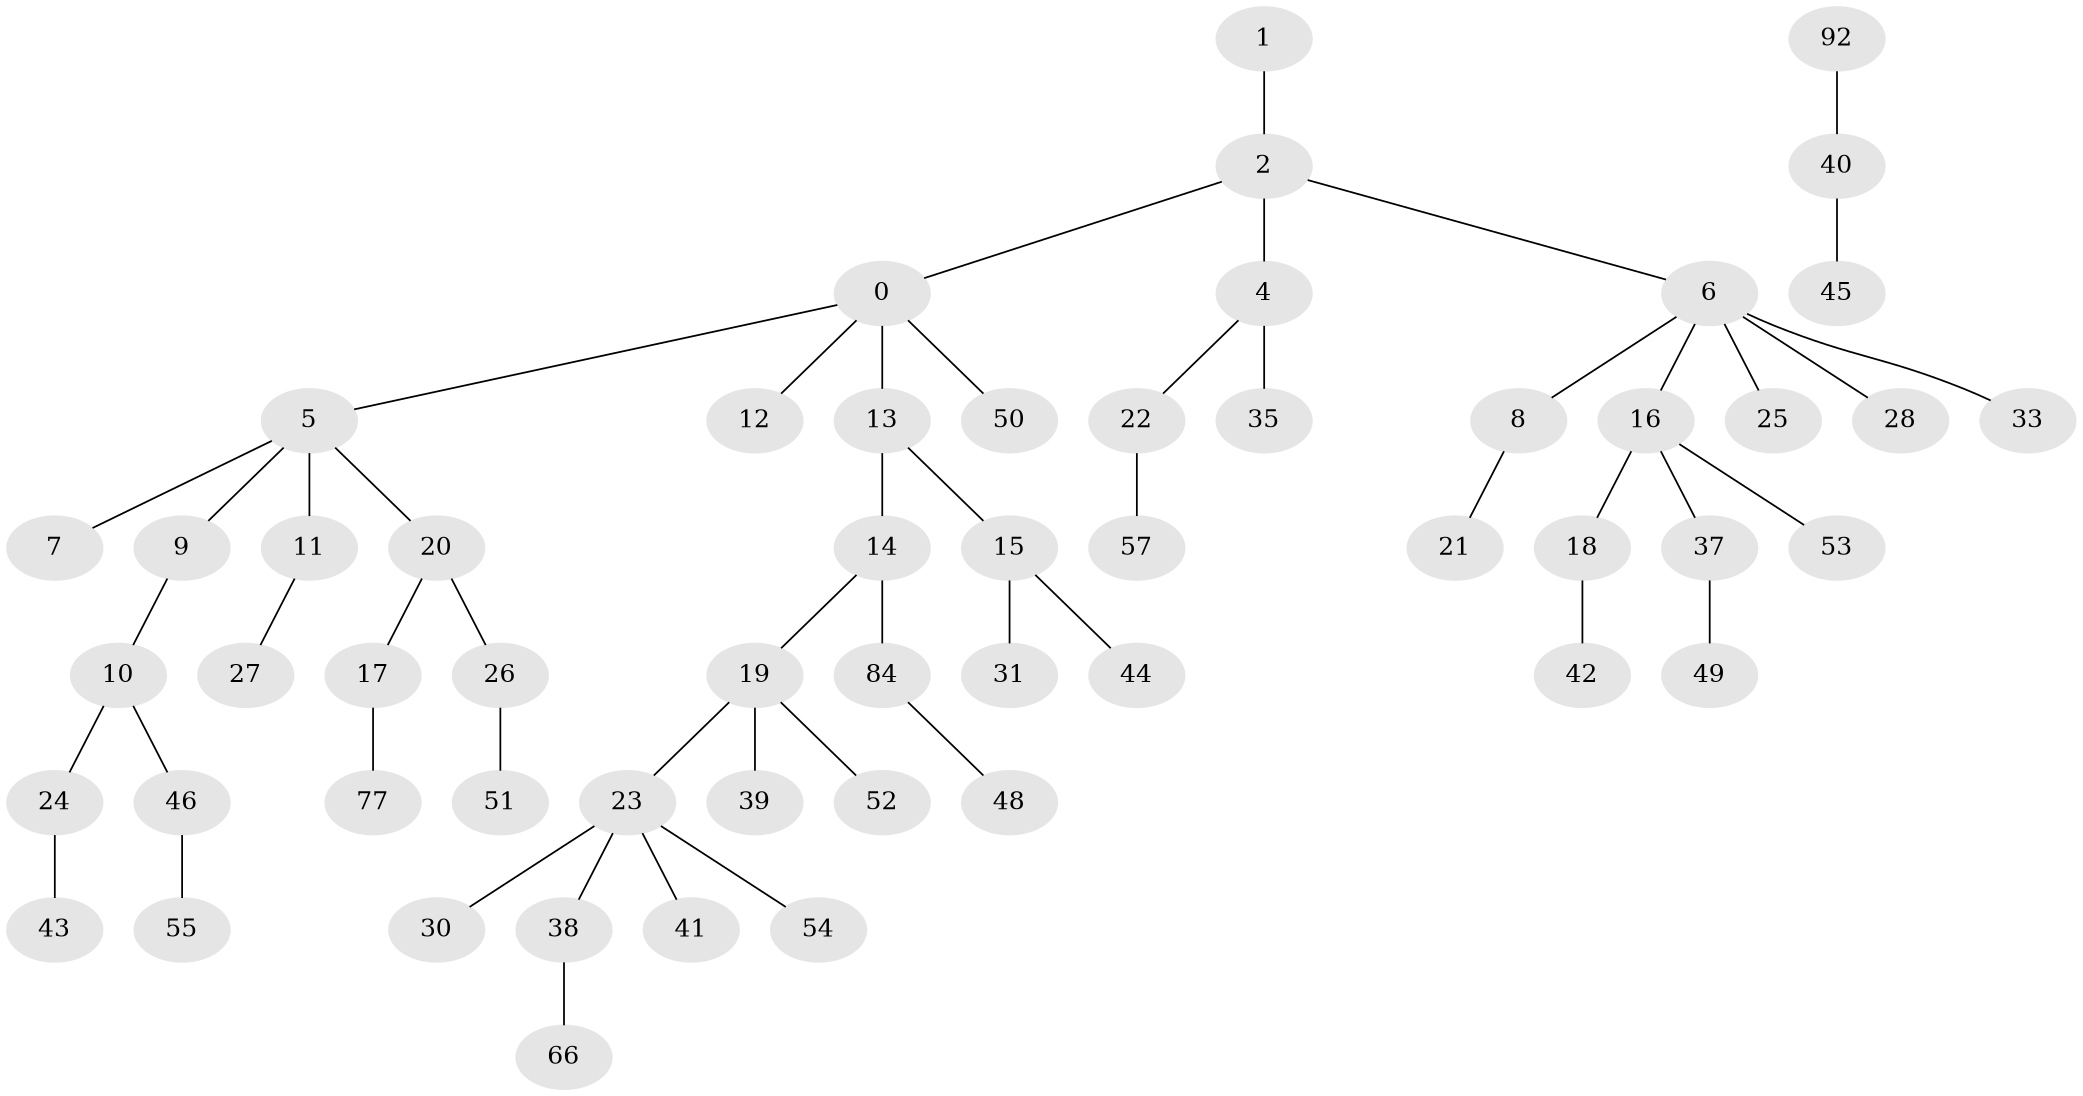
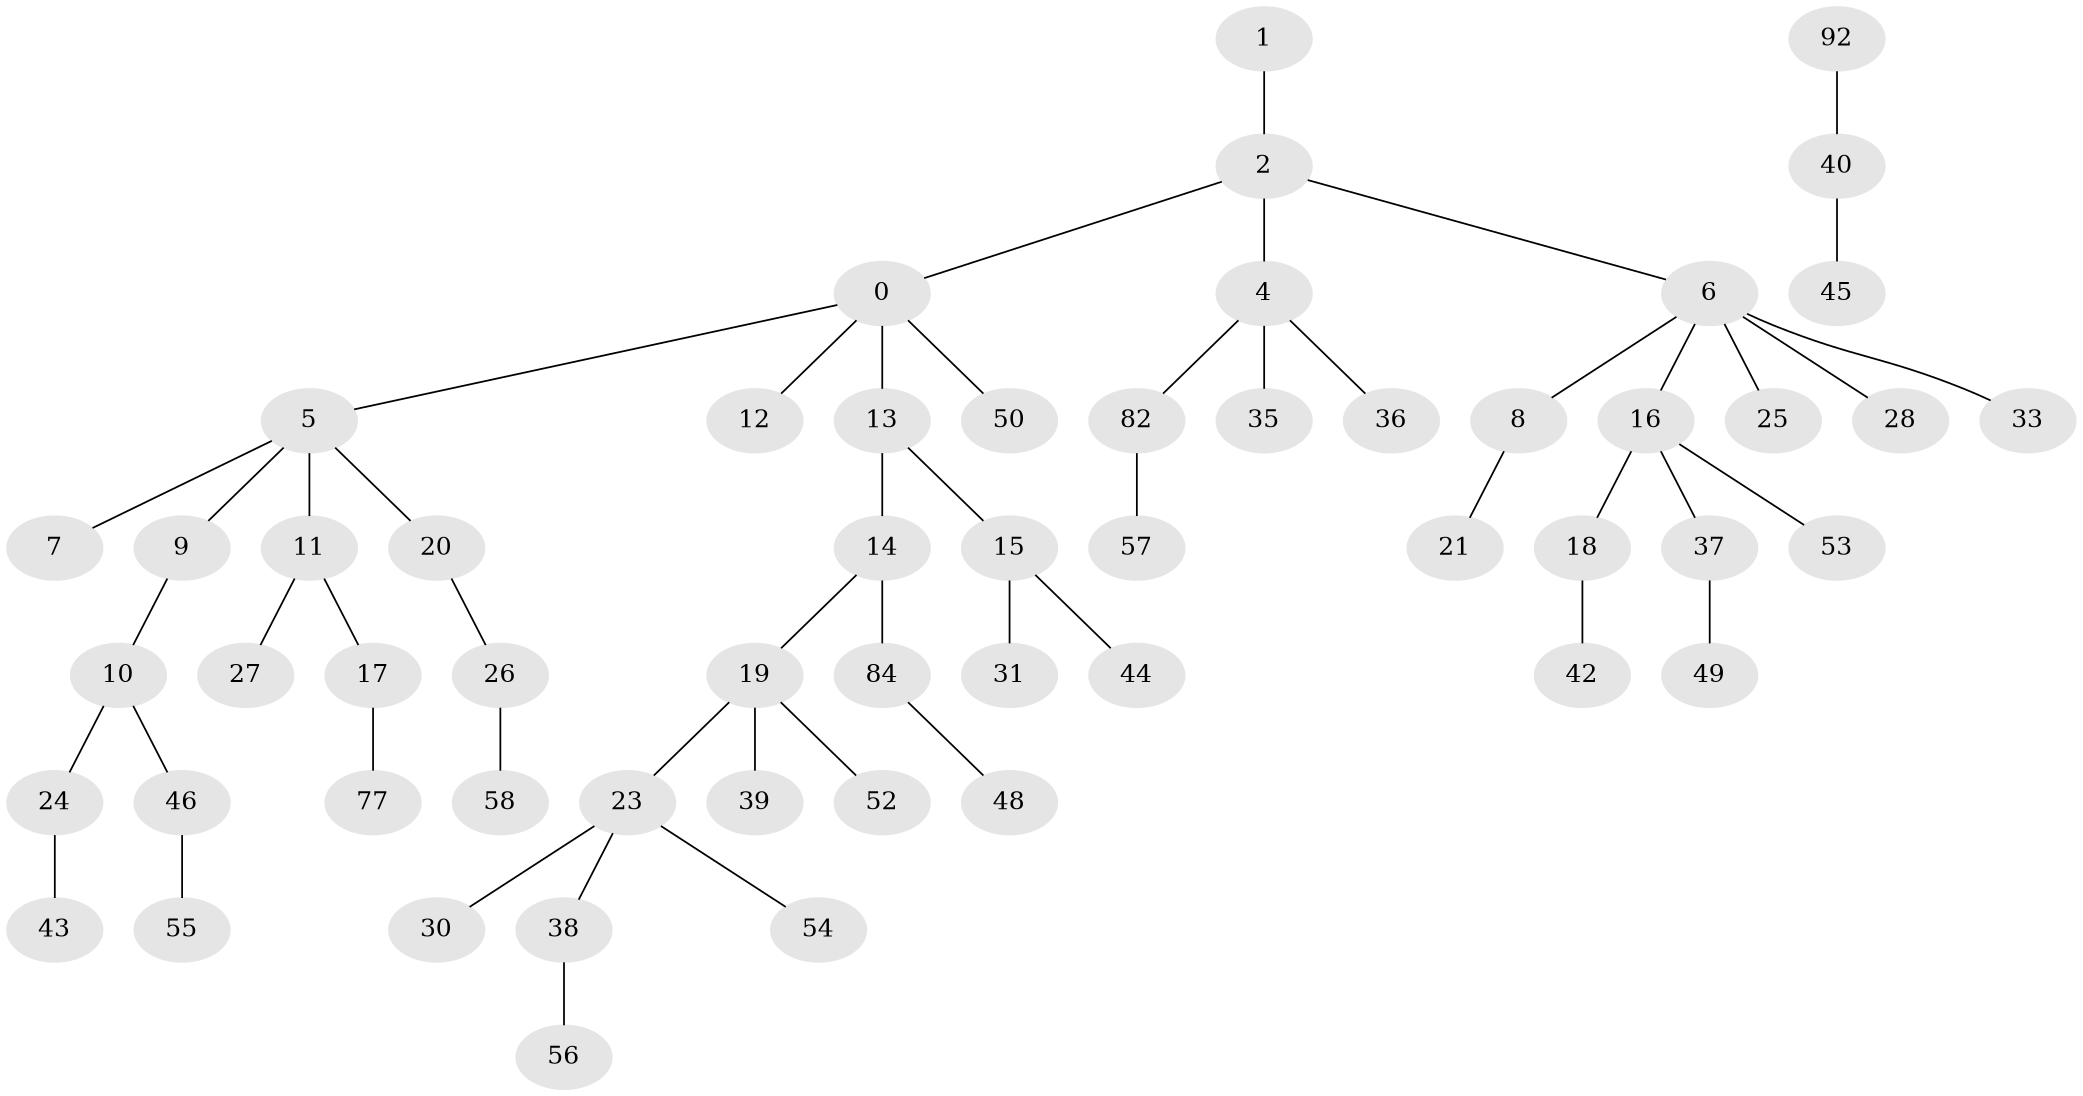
(1137, 421) -> (1137, 421)
none -> (1391, 421)
(405, 612) -> (341, 612)
(500, 803) -> (500, 803)
(691, 930) -> none
(564, 1057) -> (564, 1057)
